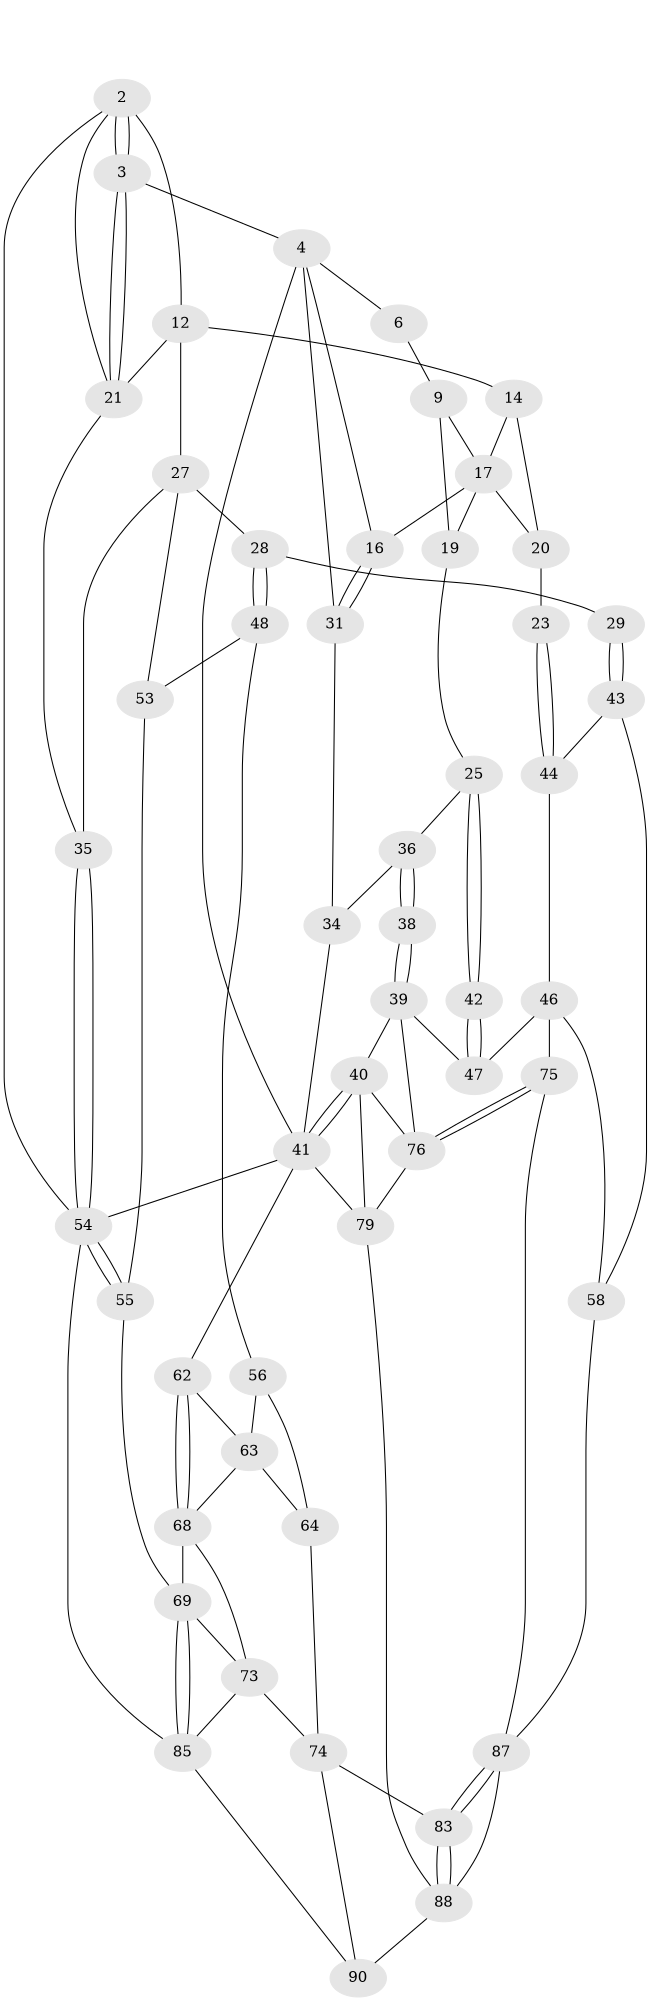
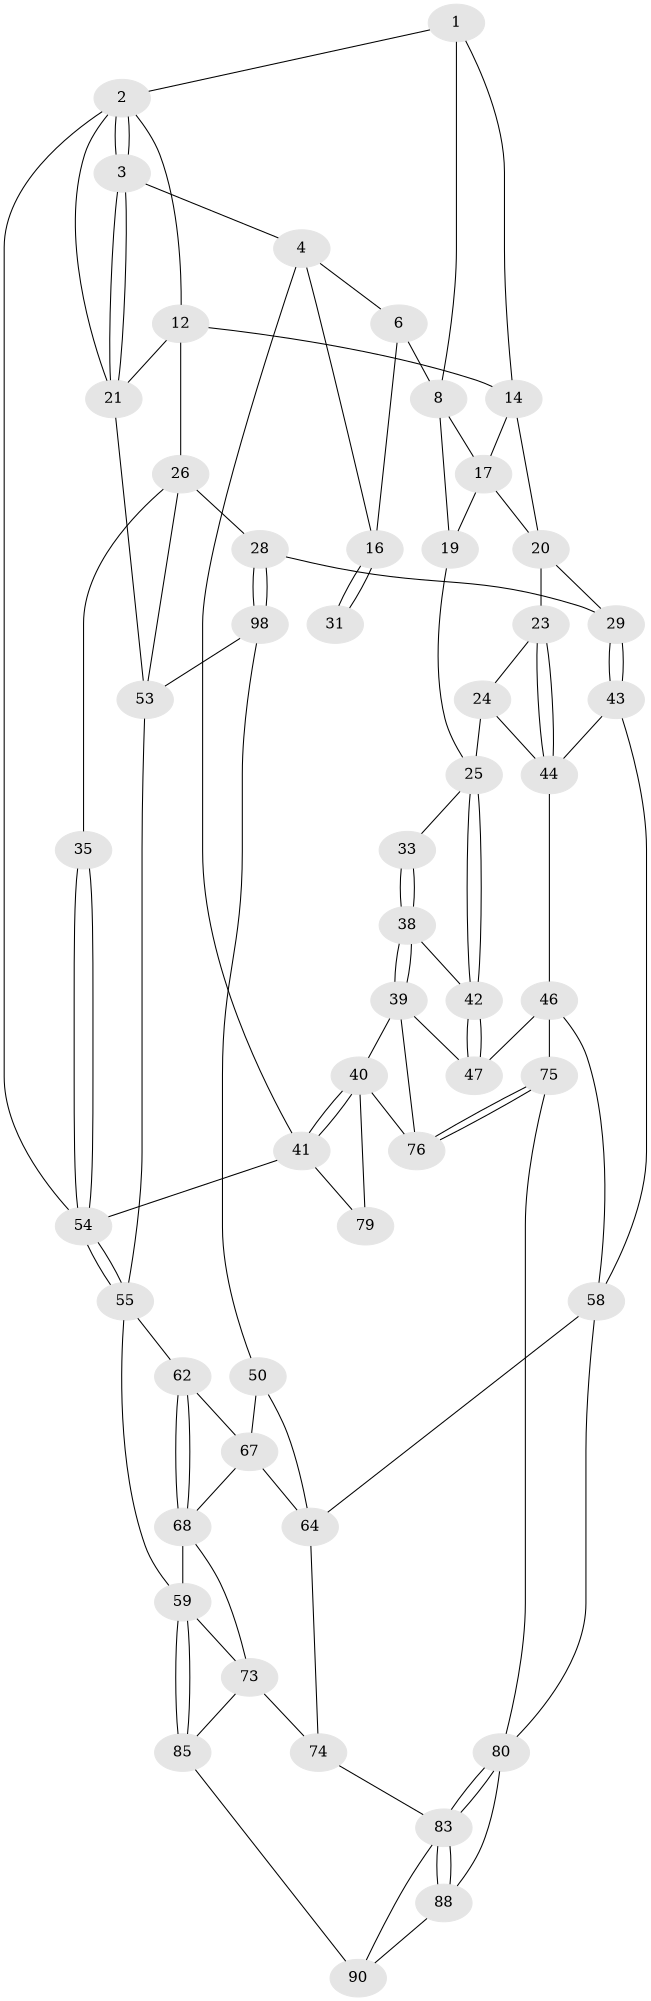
none -> (456, 23)
(439, 399) -> (439, 399)
(319, 437) -> none
(181, 474) -> (181, 474)
(429, 512) -> (387, 437)
none -> (579, 587)
(44, 619) -> (129, 549)
(260, 625) -> (260, 625)
none -> (483, 700)
(407, 850) -> (407, 850)
(332, 925) -> none
none -> (441, 963)
(391, 1189) -> none
(242, 1264) -> (154, 1339)
(258, 1377) -> (258, 1377)
none -> (453, 1414)
(250, 1452) -> (250, 1452)
(68, 1509) -> none
(386, 1570) -> none
(183, 1602) -> (183, 1602)
(501, 1753) -> (501, 1753)
(338, 1865) -> (397, 1901)
